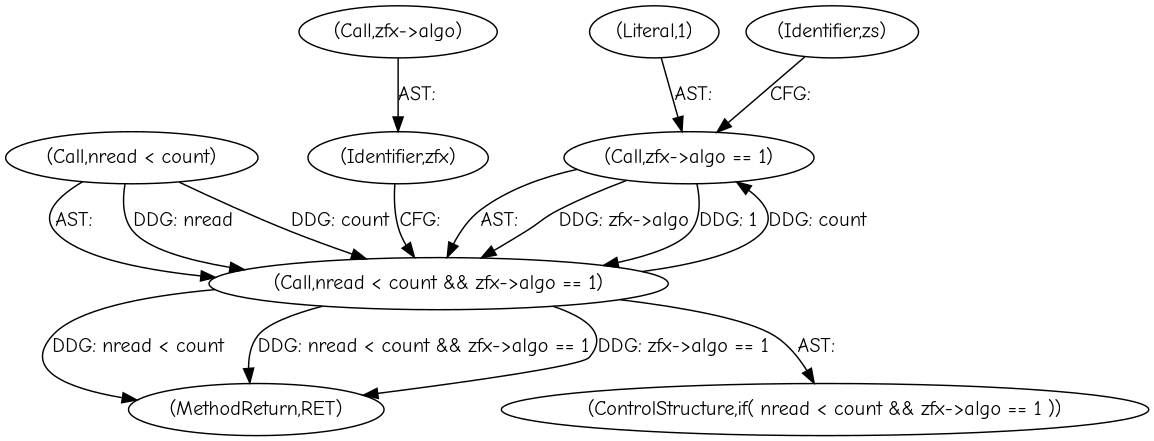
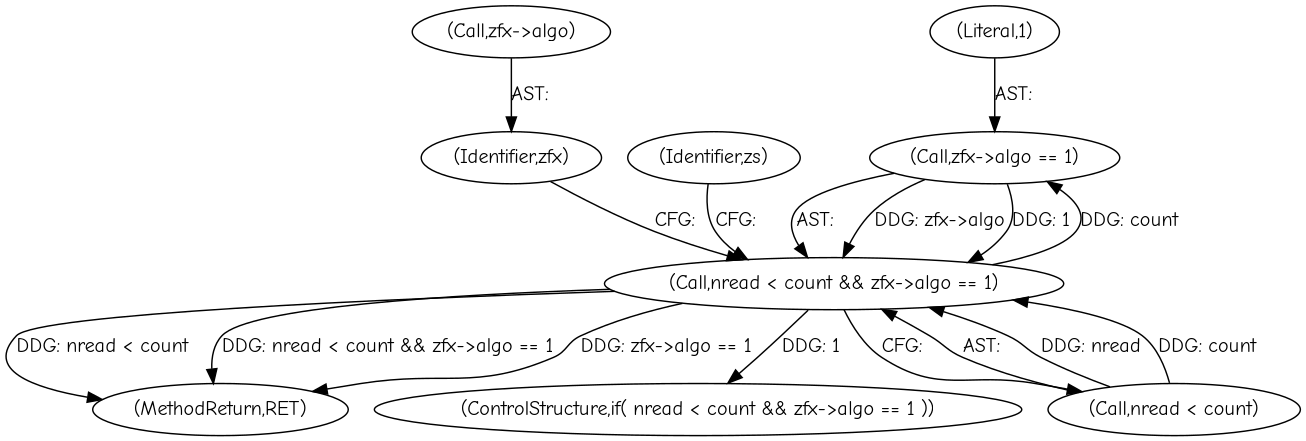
(767, 90) -> (711, 222)
(820, 347) -> (811, 347)
none -> (942, 379)
